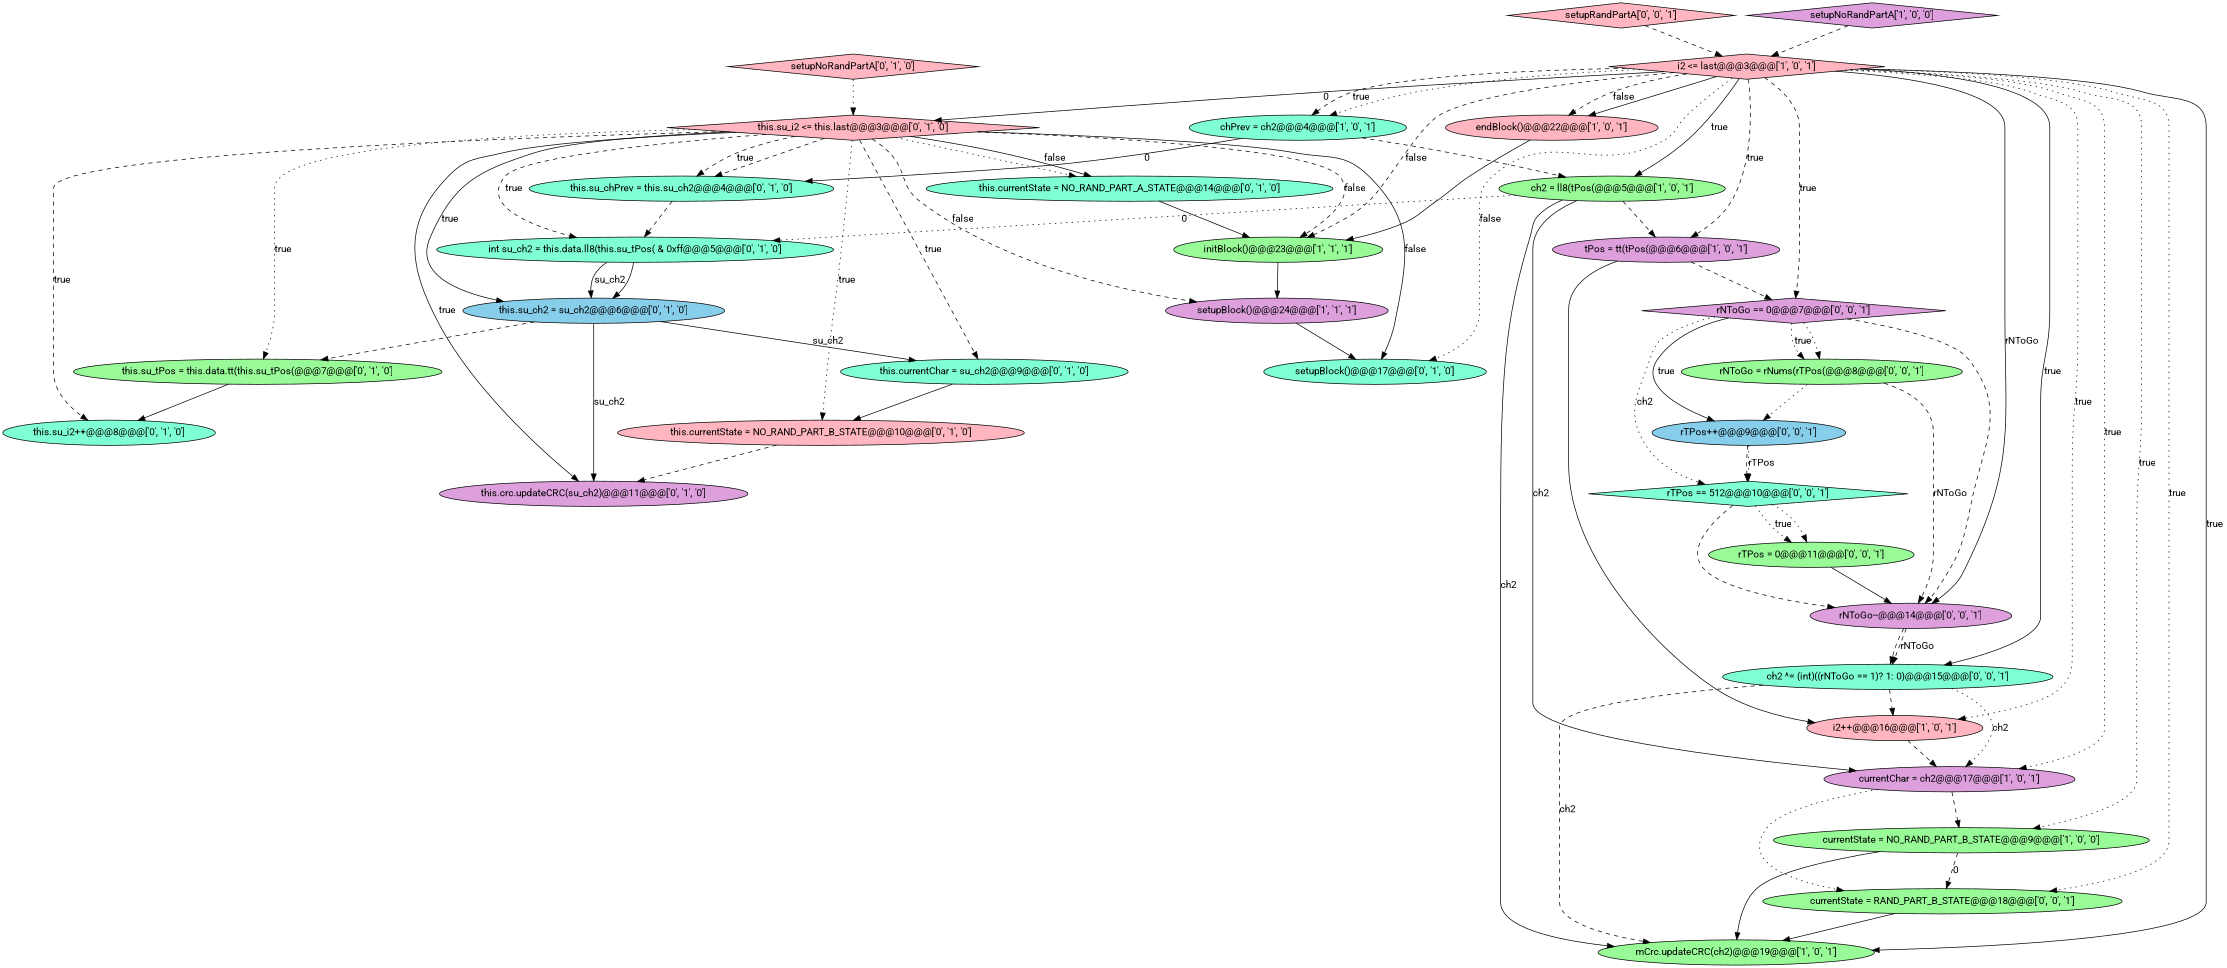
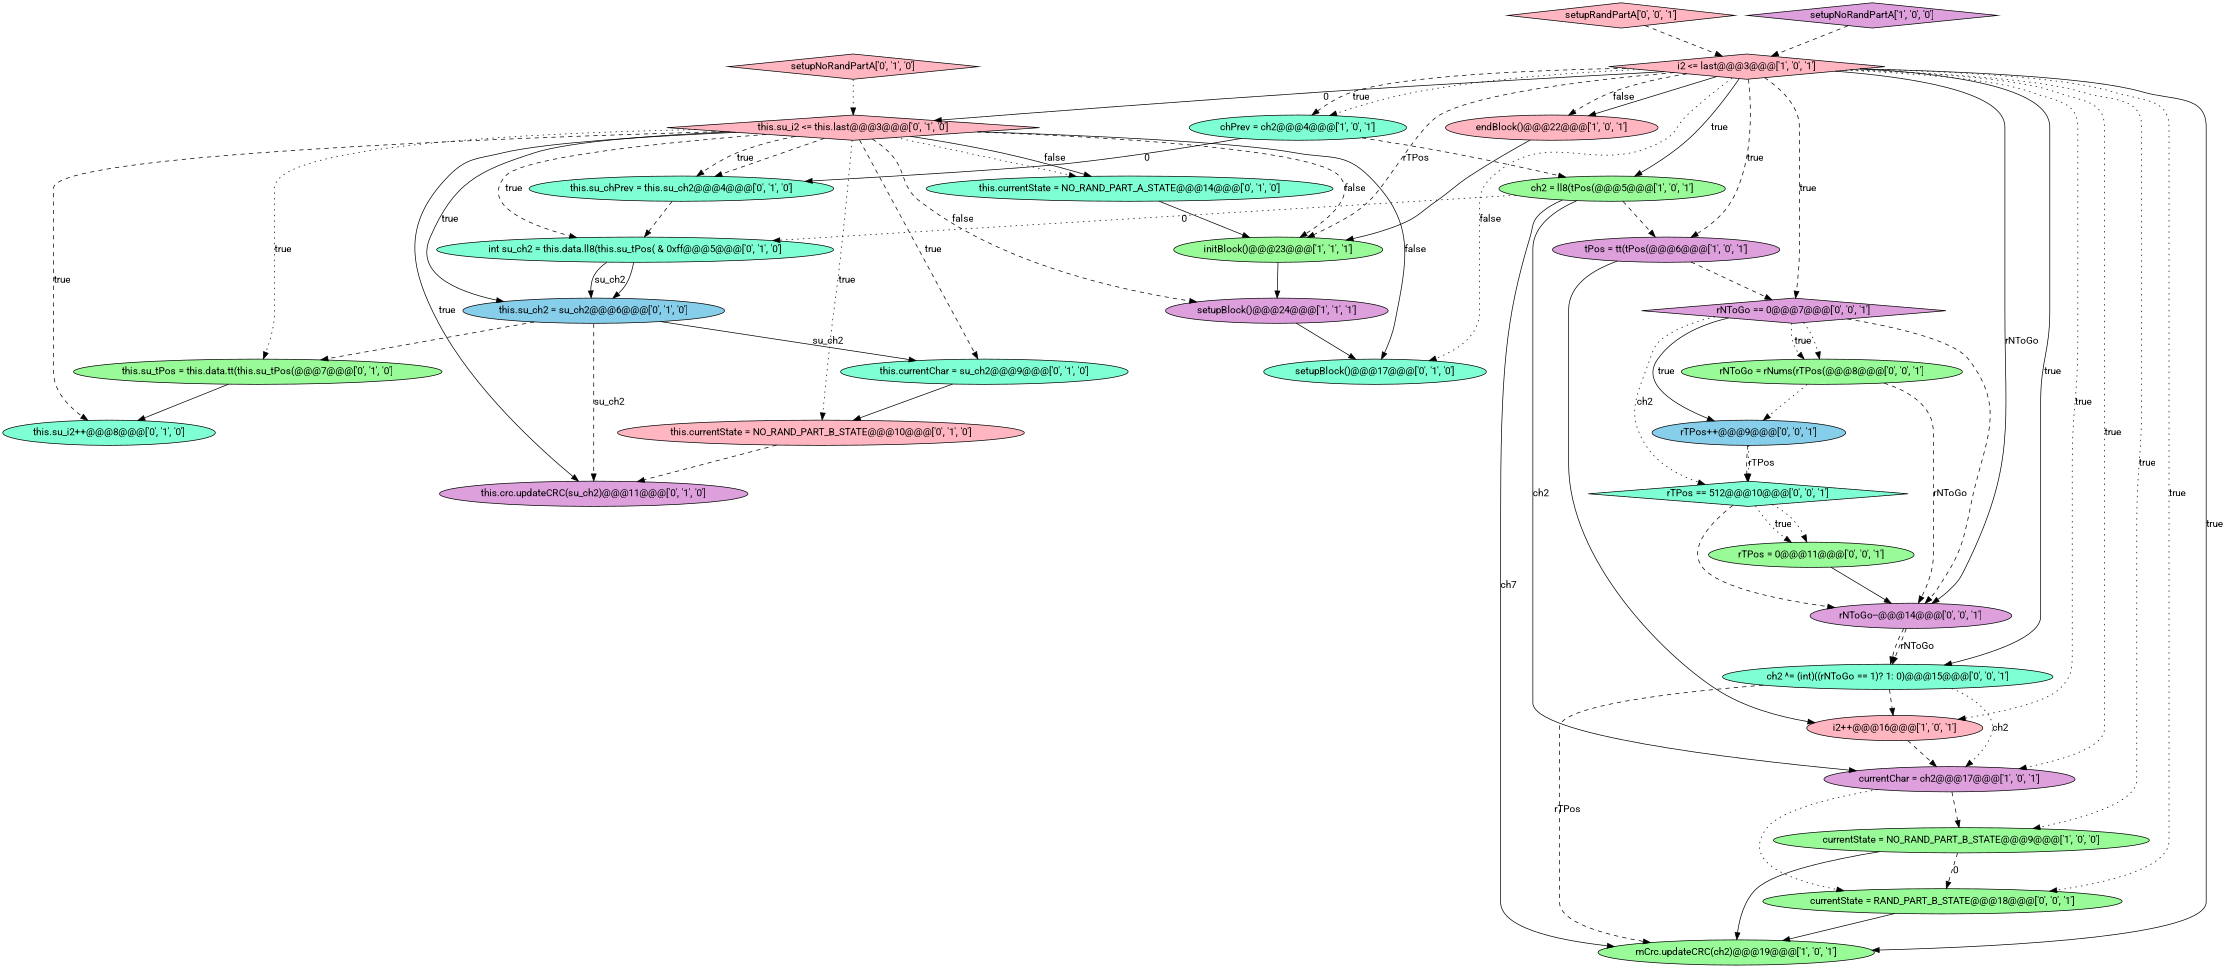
(1416, 158) -> (1416, 158)
(594, 399) -> (594, 399)
(1509, 585) -> (1509, 585)
(1568, 810) -> (1568, 810)
